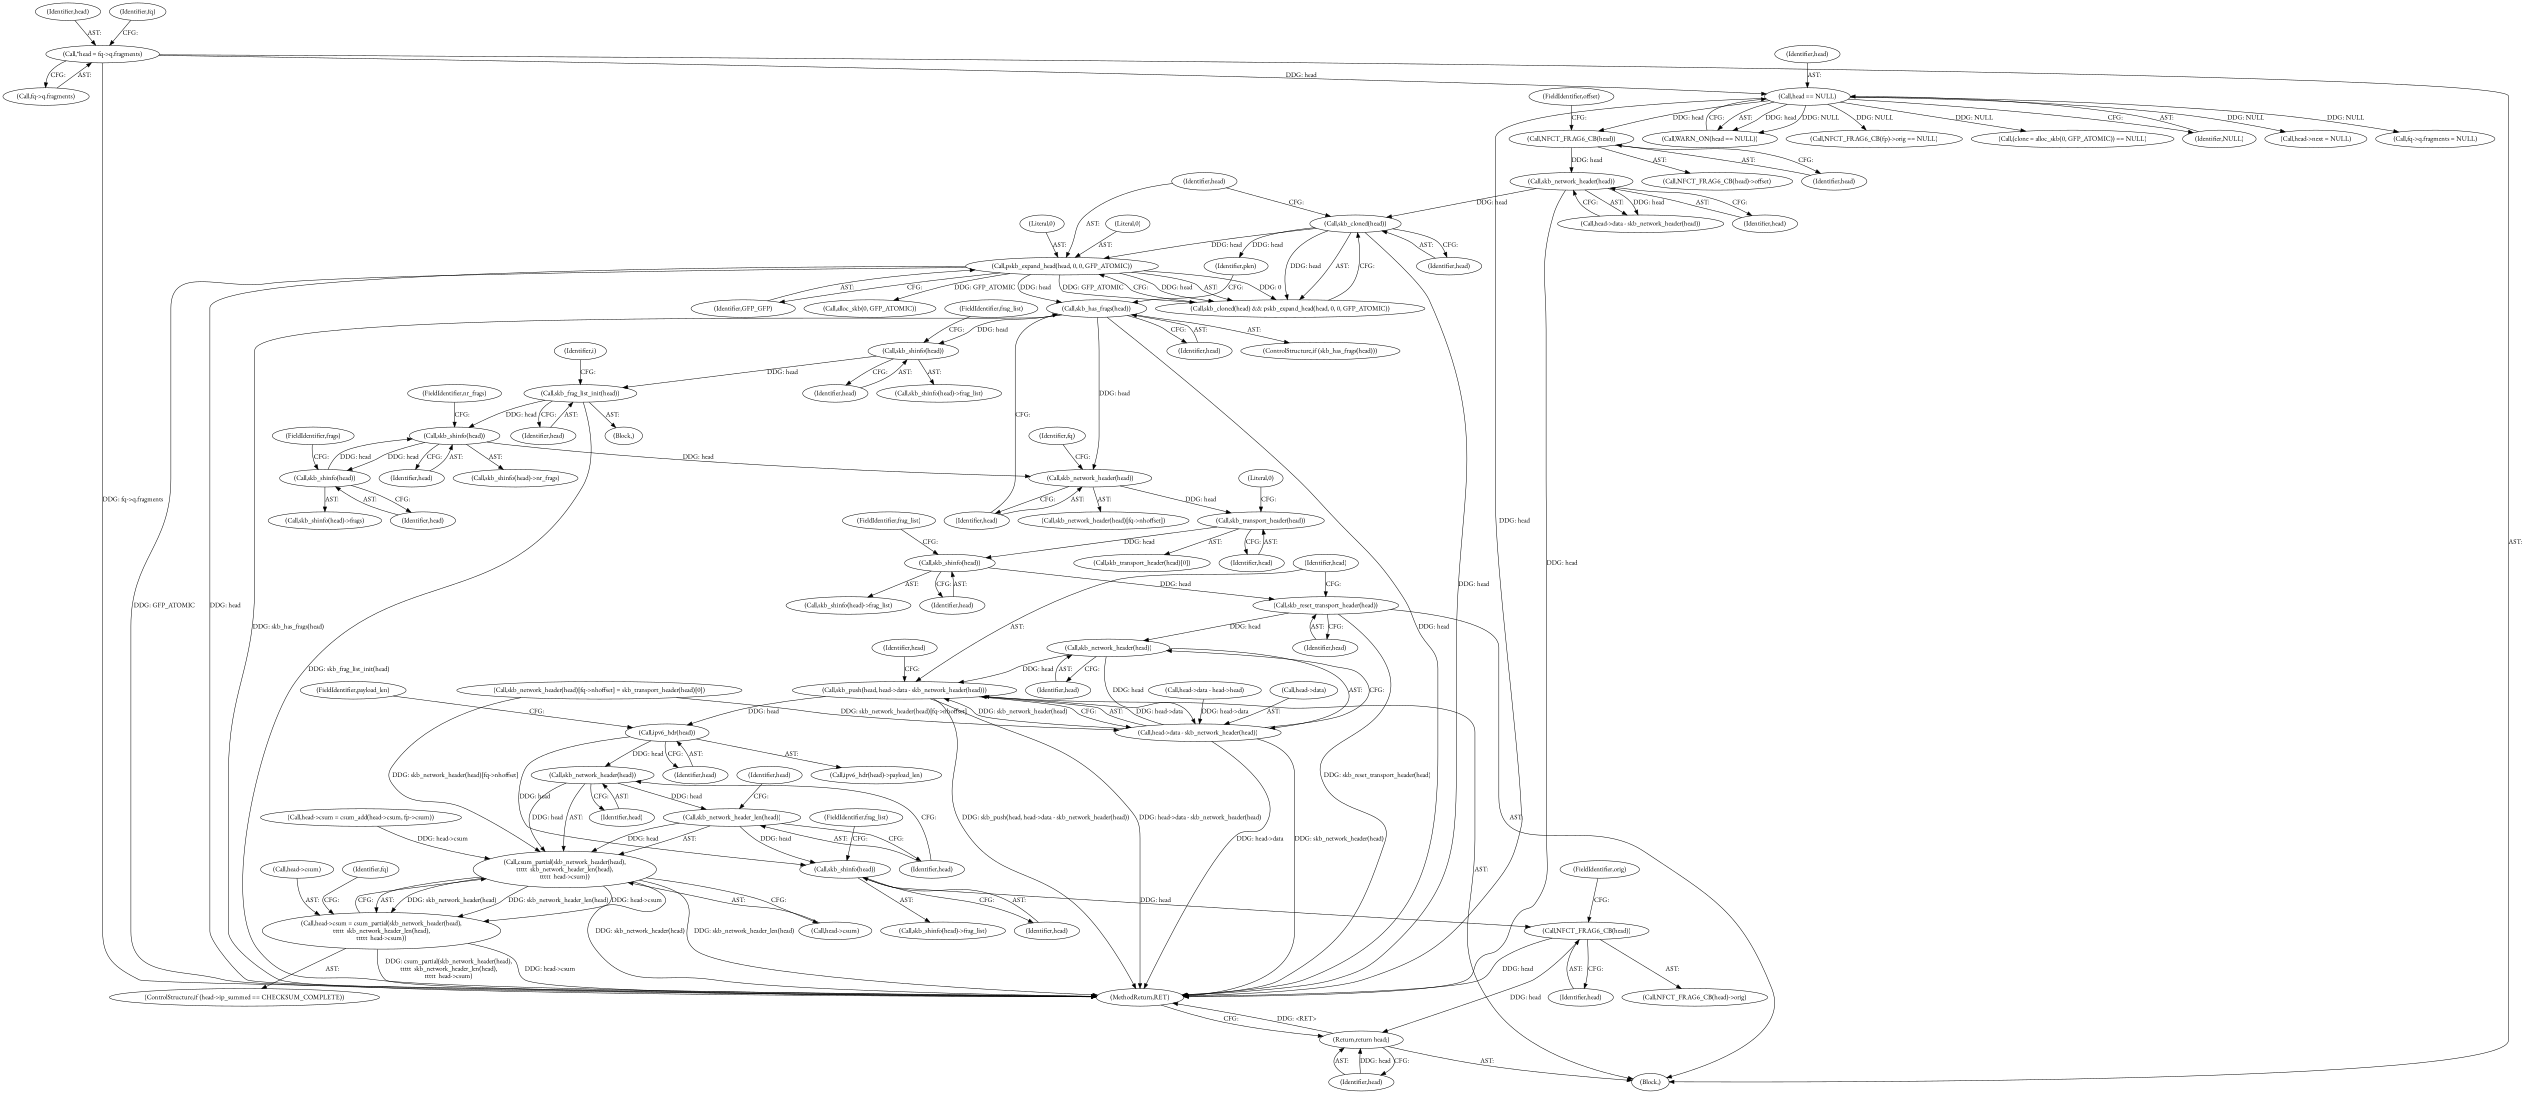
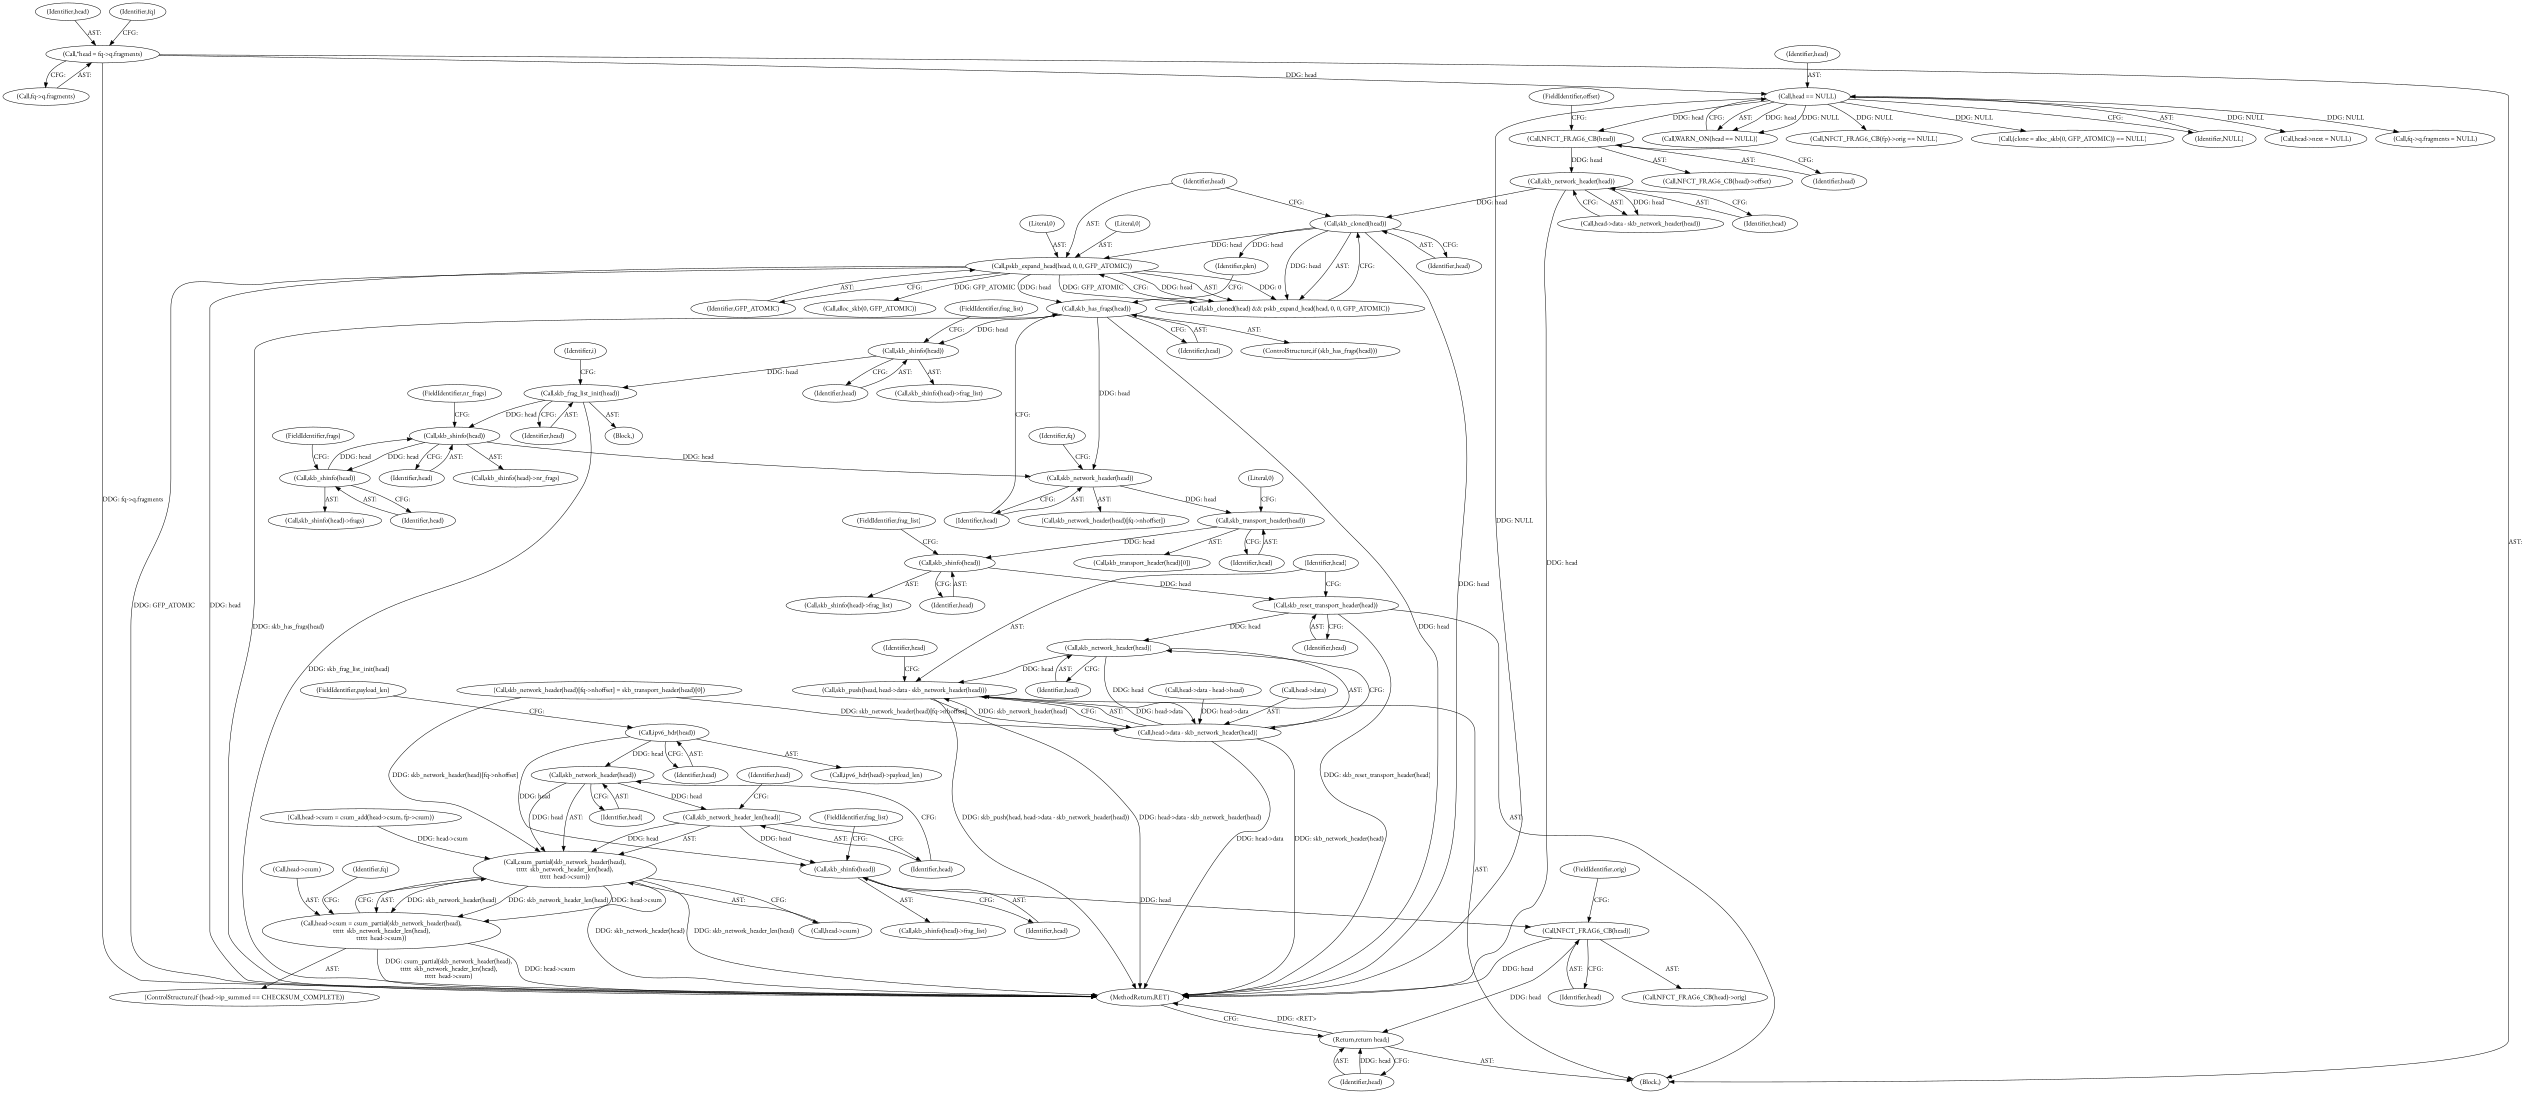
(743, 309) -> (743, 309)
(1515, 521) -> (1515, 521)
(748, 708) -> none
